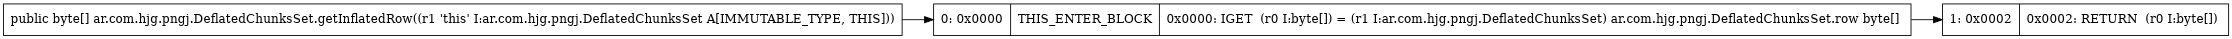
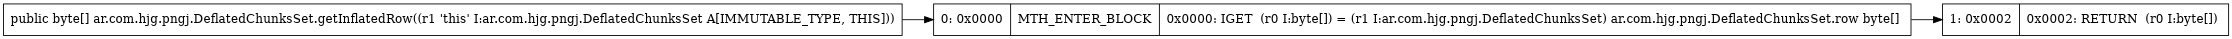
(1085, 19) -> (1085, 19)
